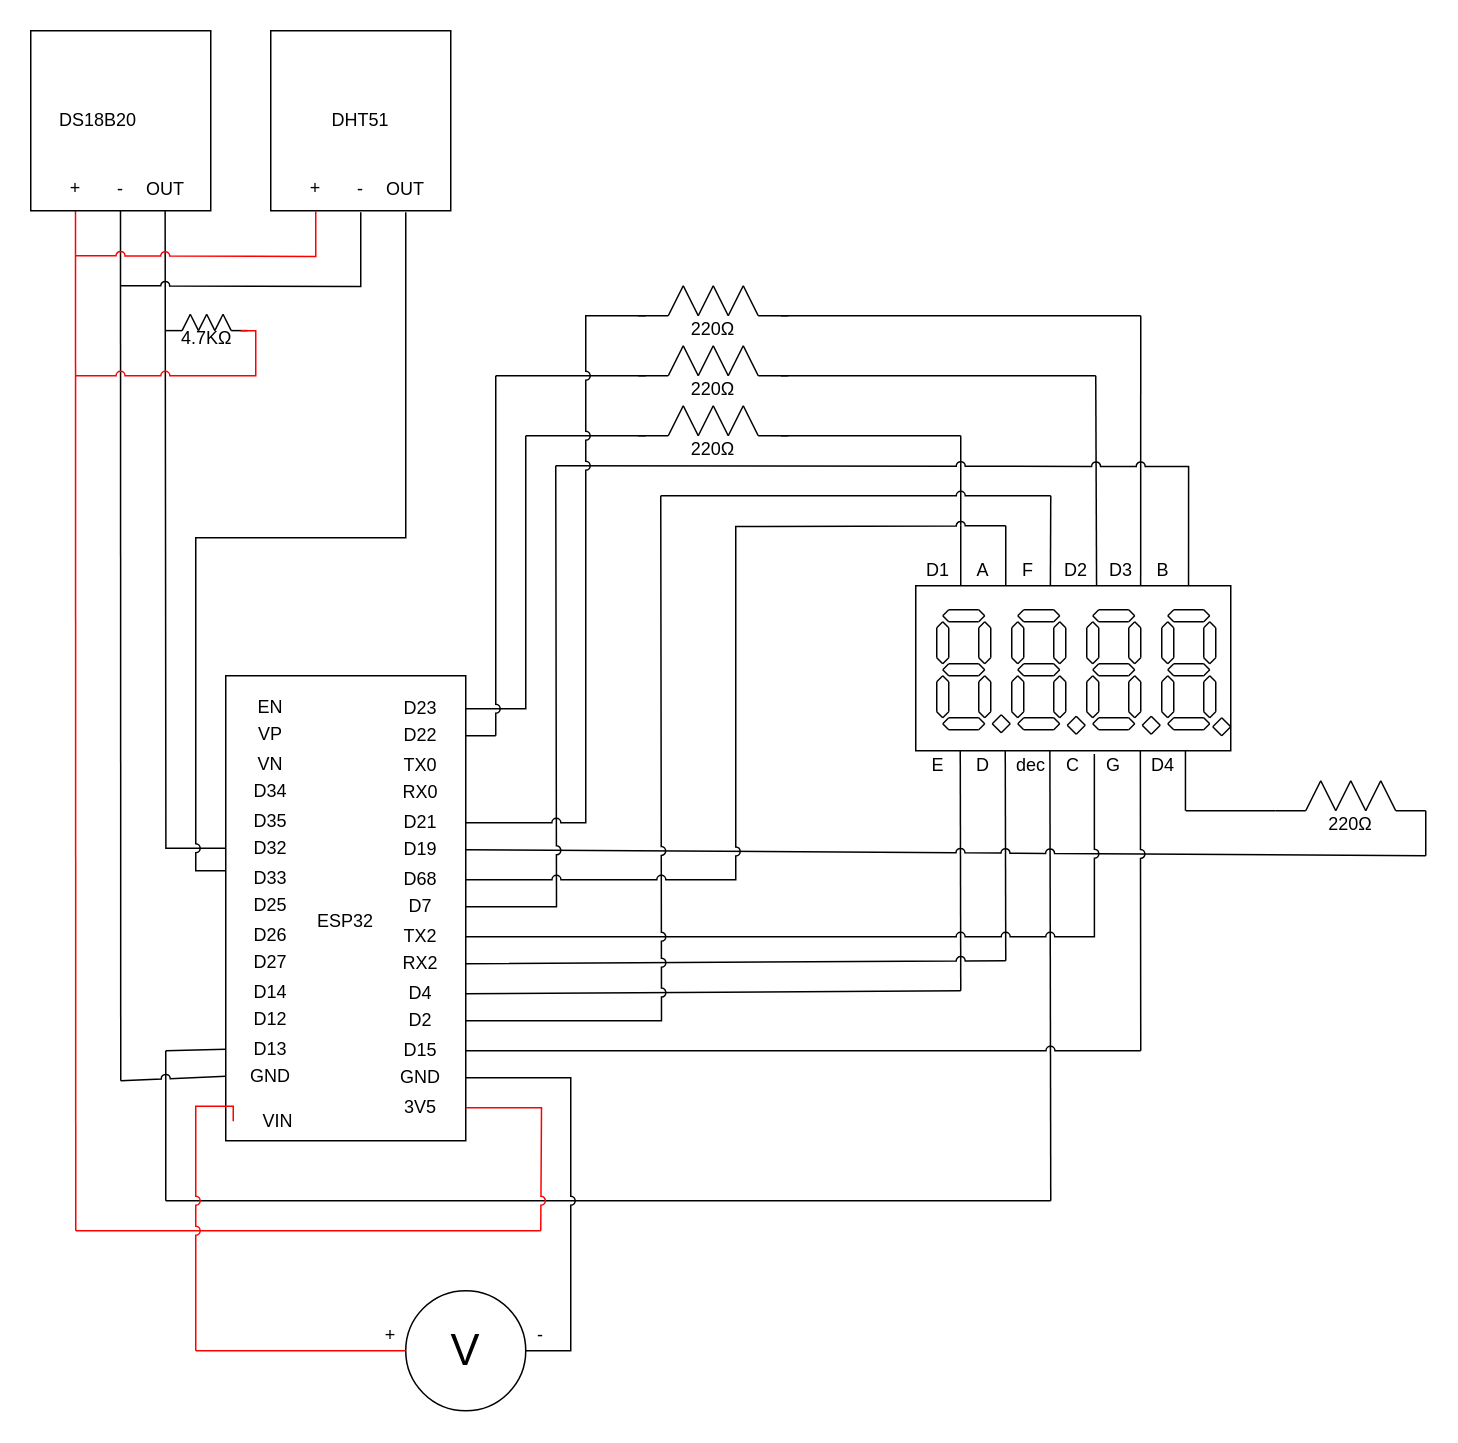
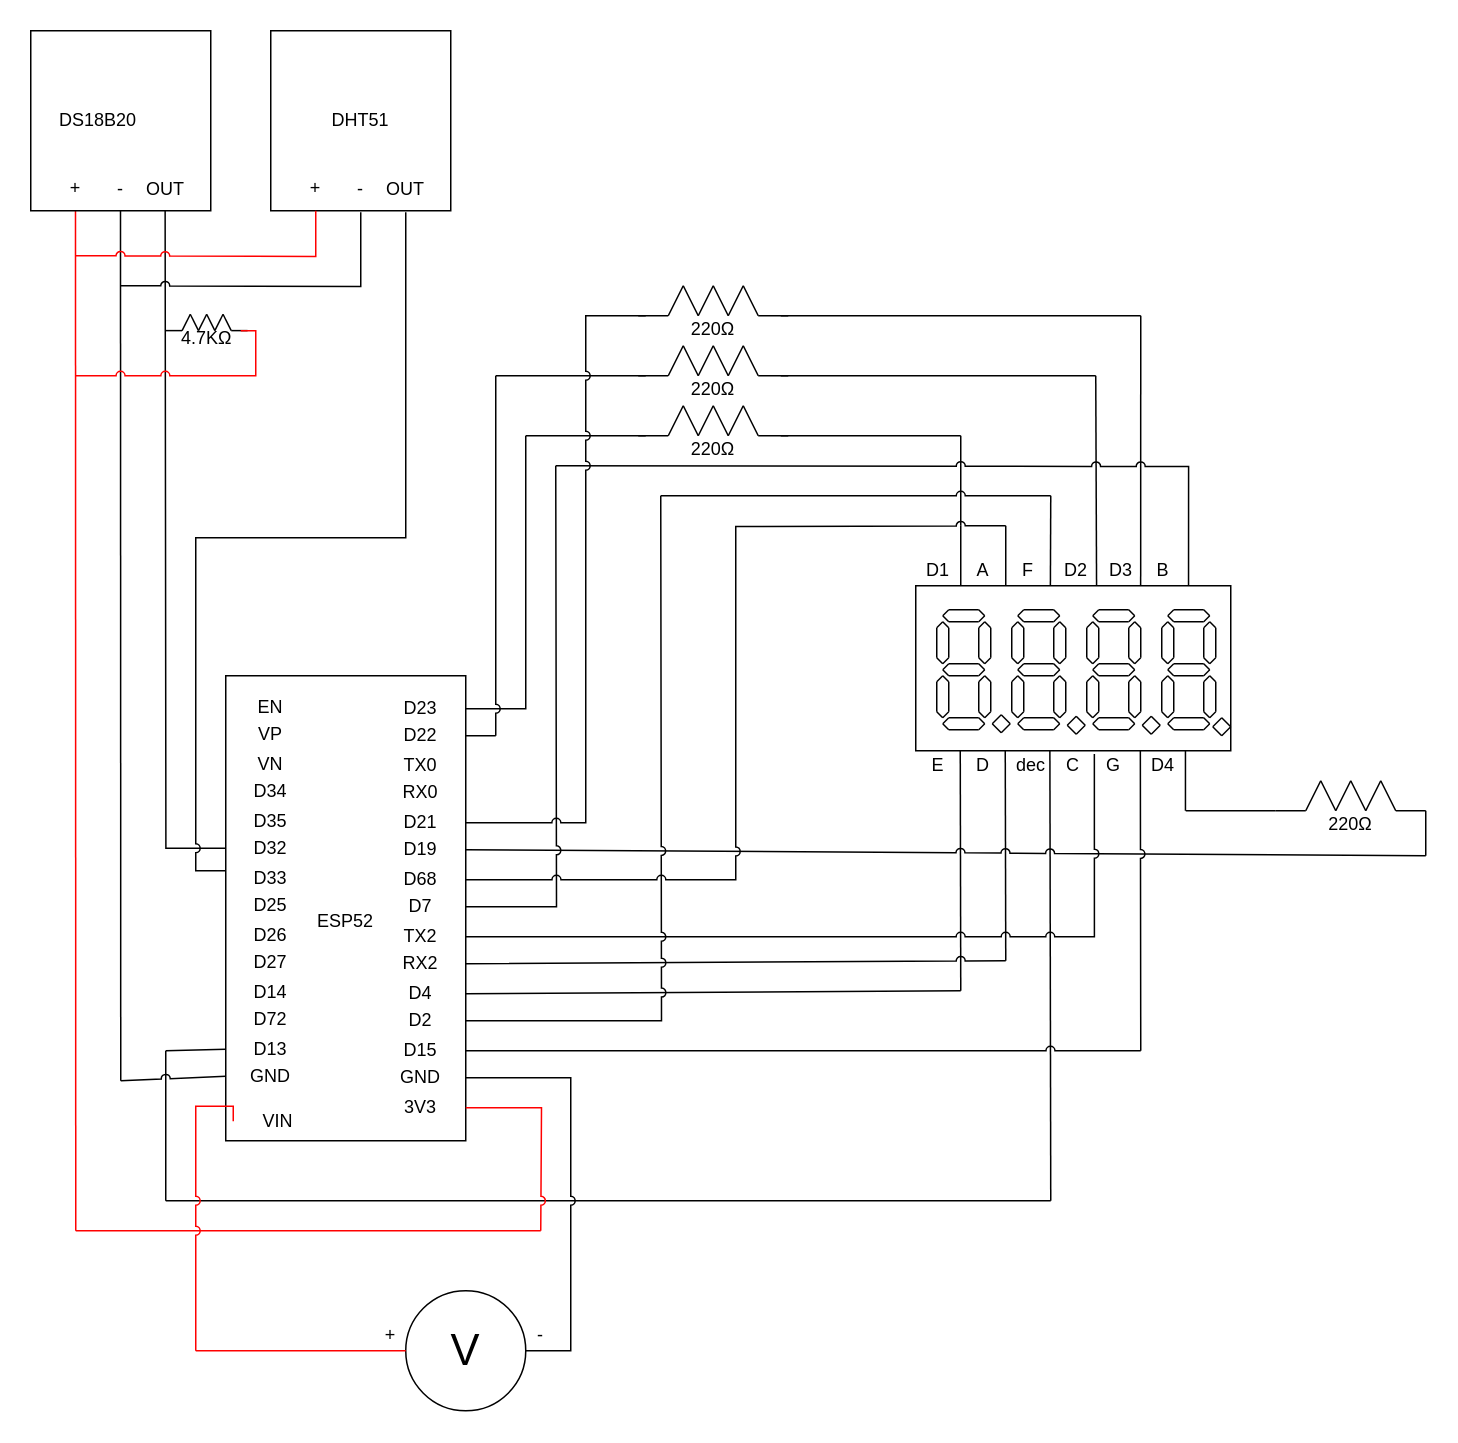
(346, 922) -> (346, 922)
(271, 1019) -> (271, 1019)
(421, 1108) -> (421, 1108)
